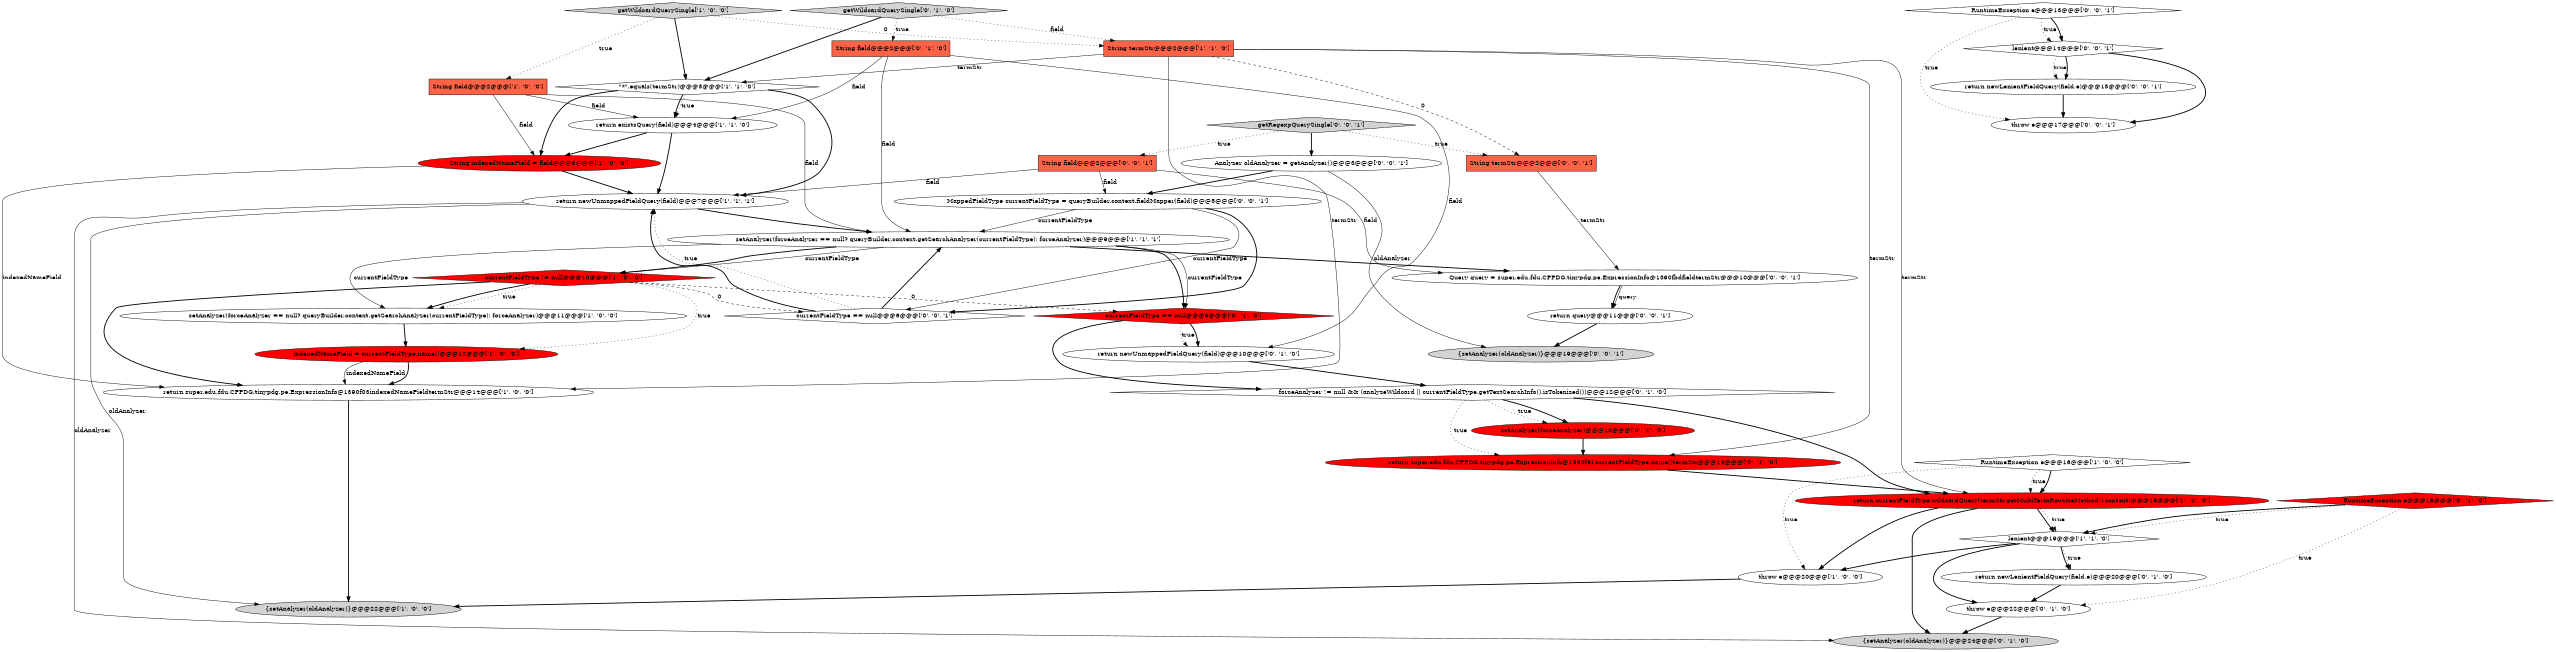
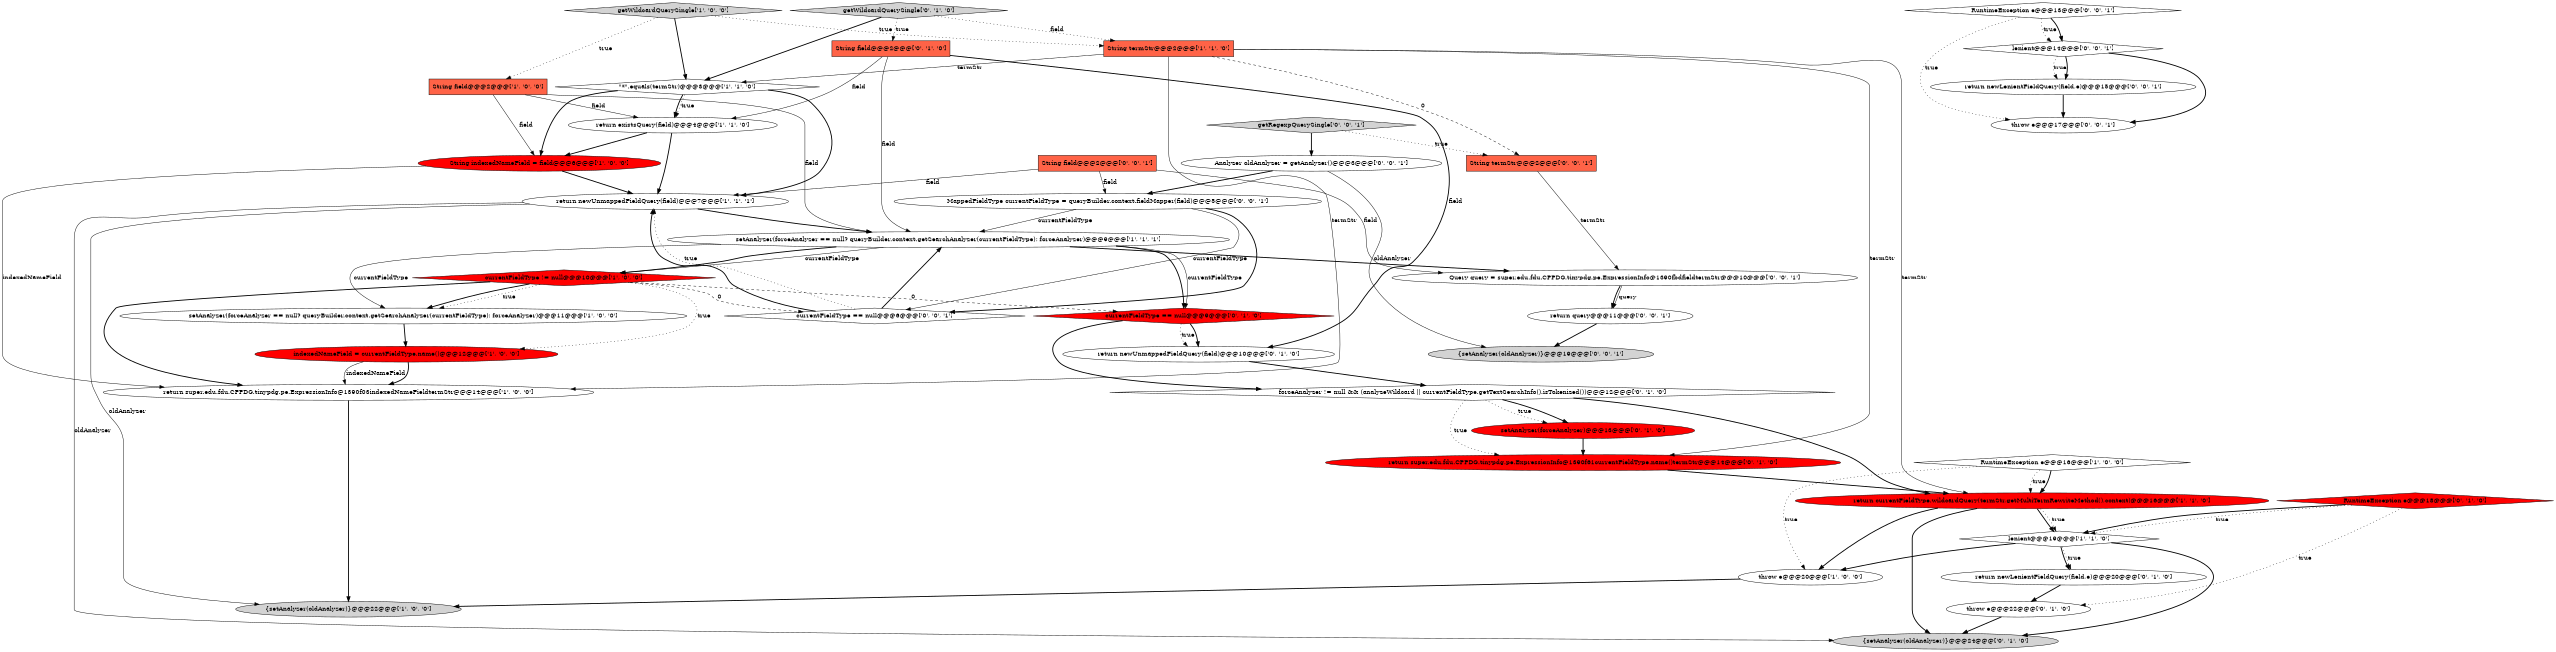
(886, 30) -> (886, 30)
(1352, 104) -> (1352, 104)
(1213, 143) -> none
(1949, 561) -> (2181, 605)
